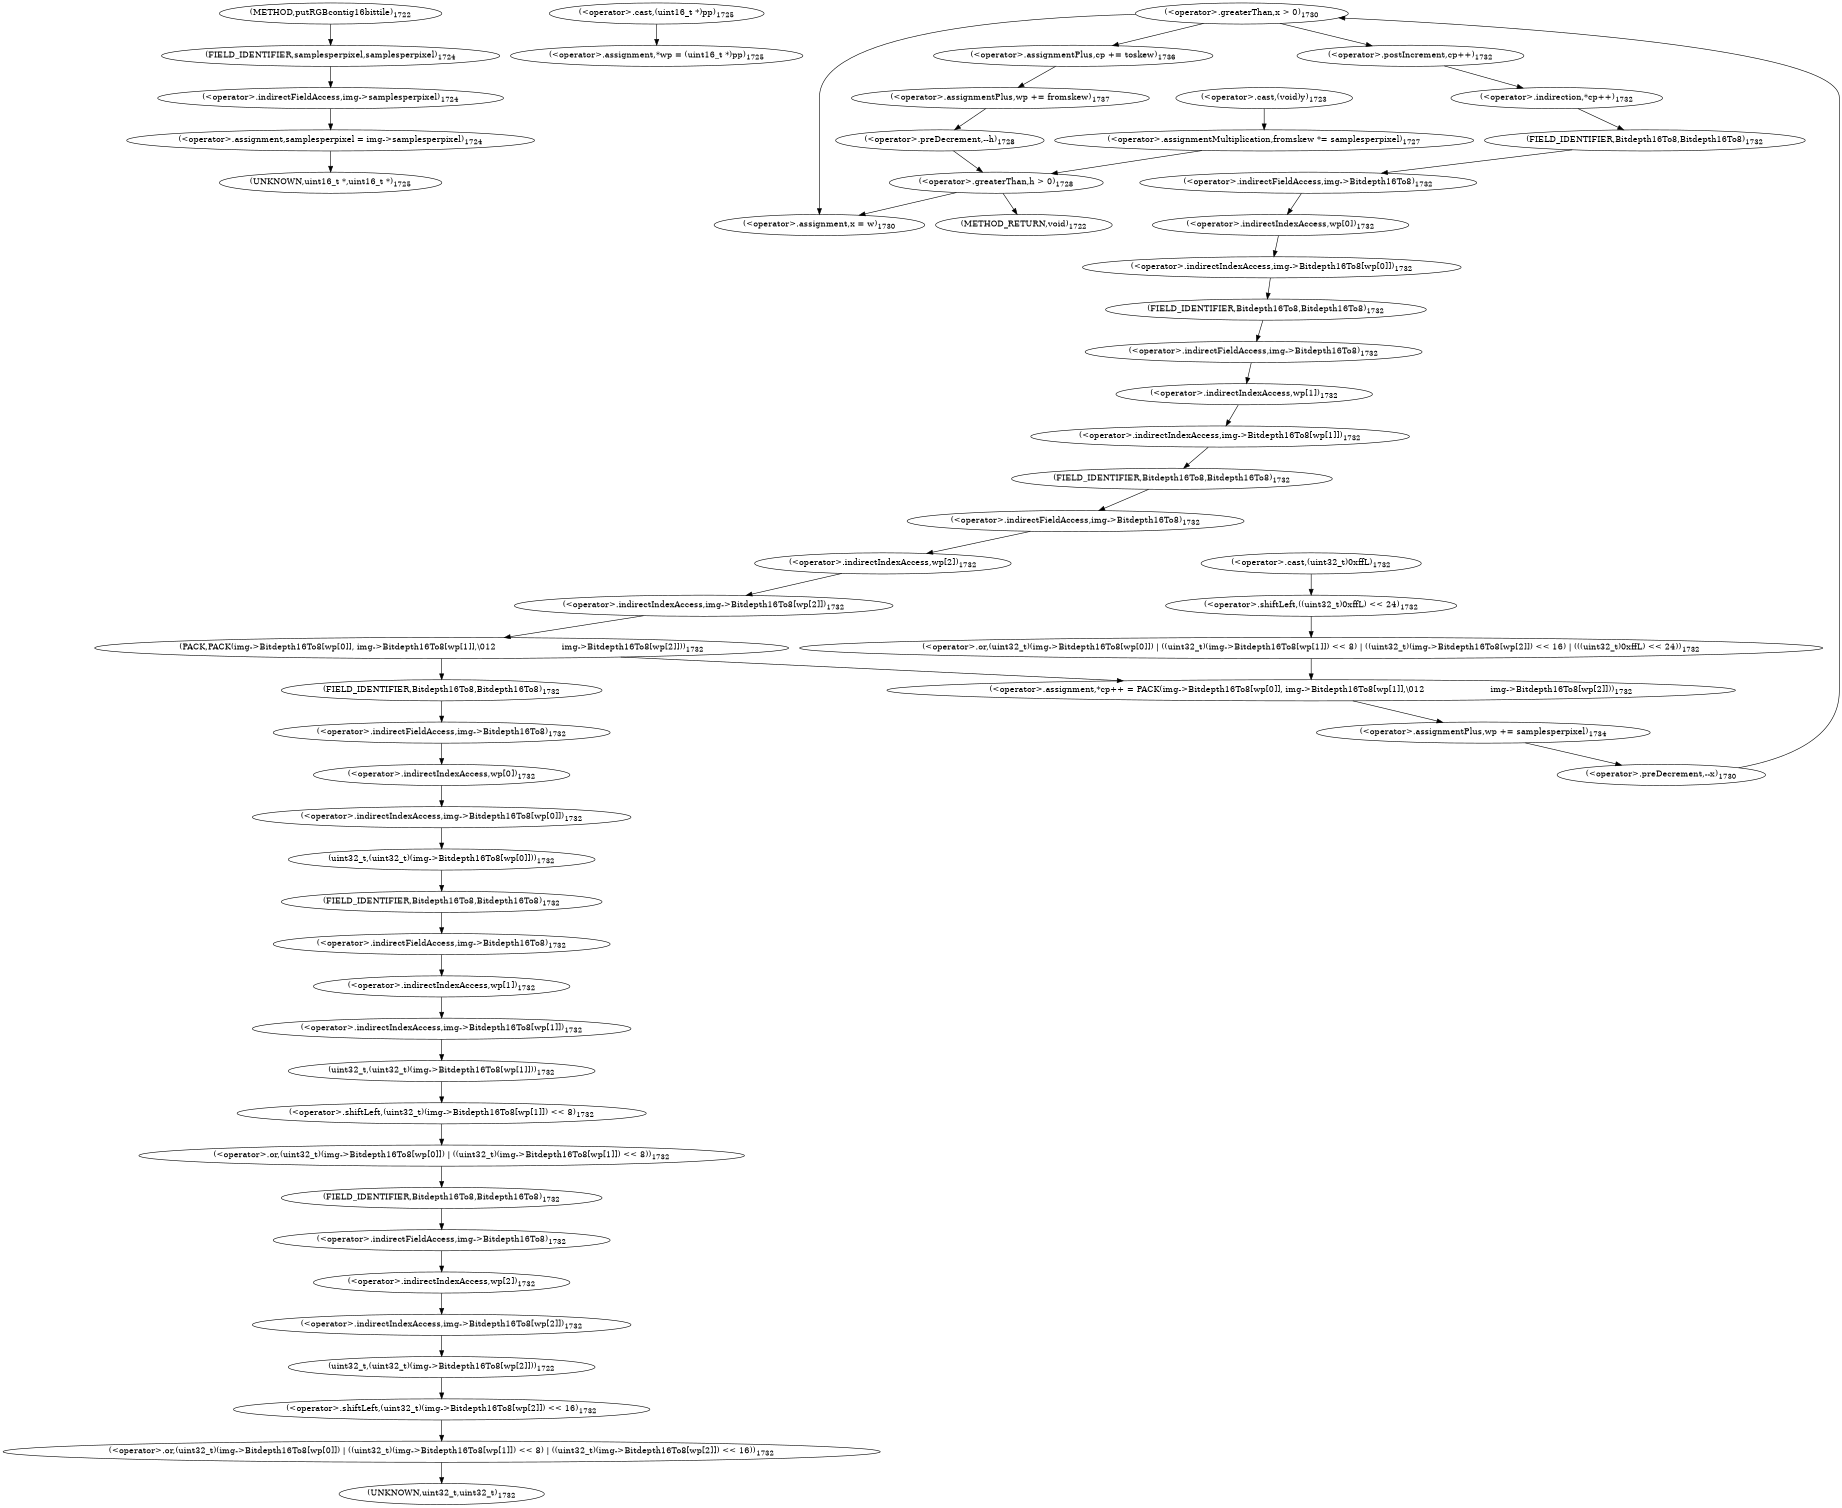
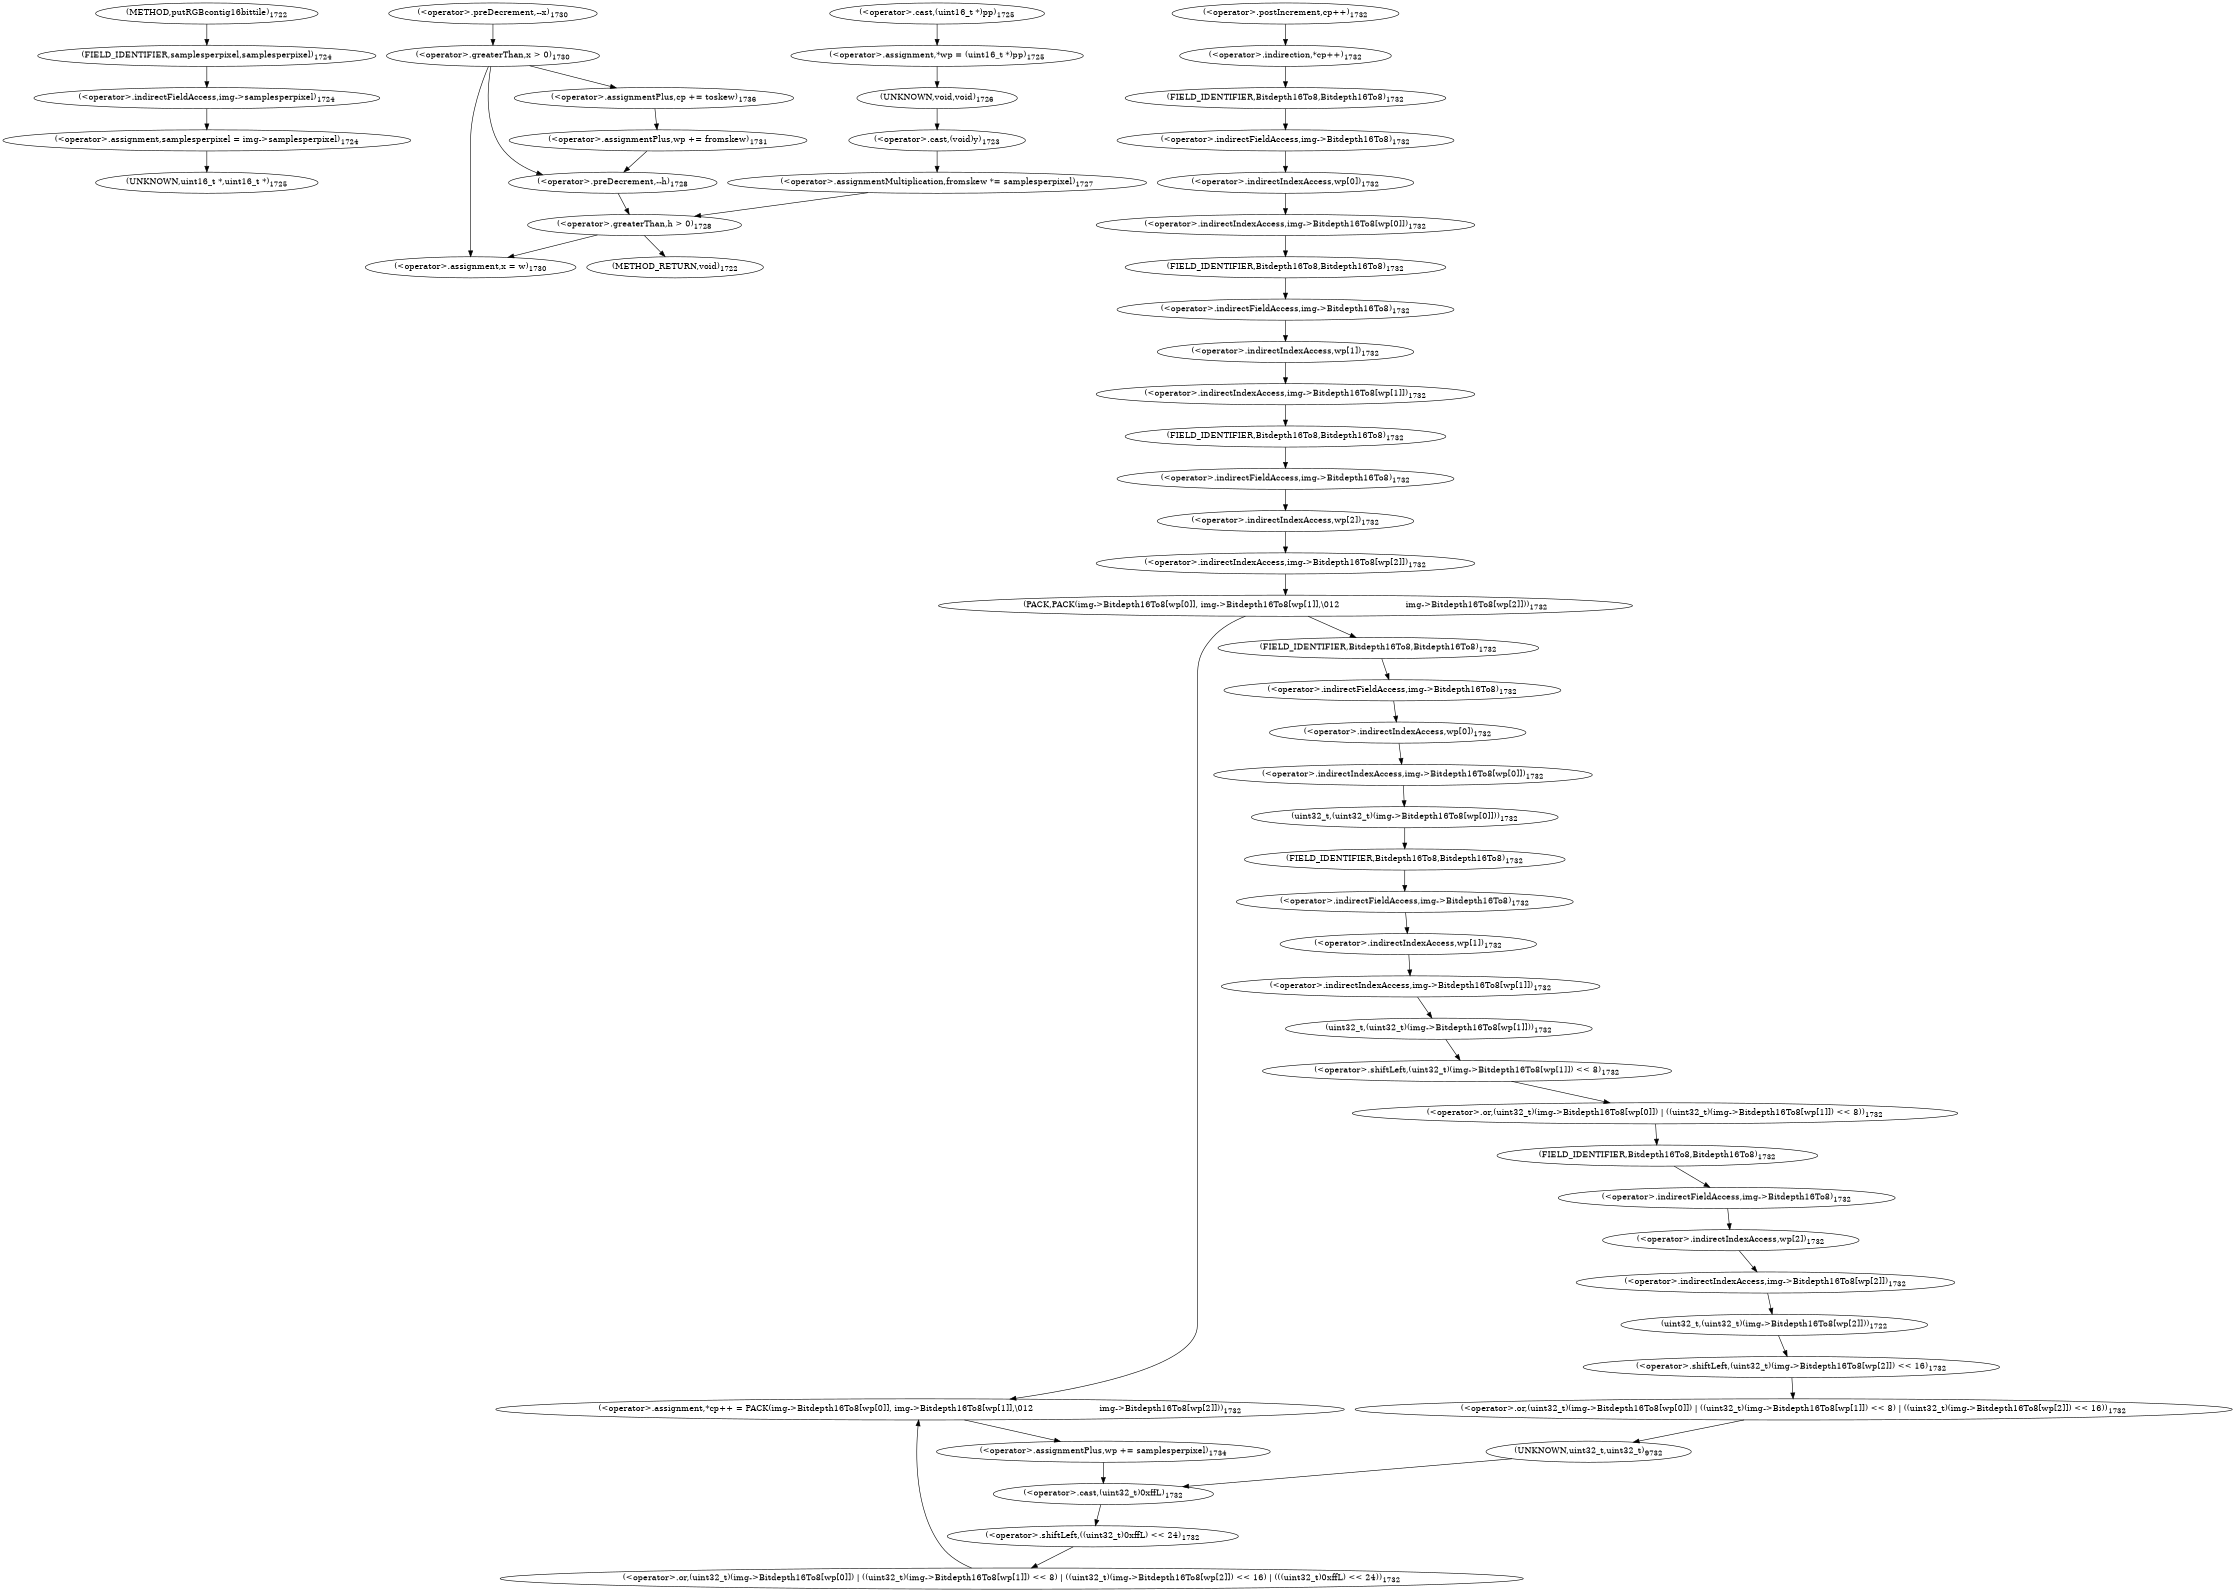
(1323, 34) -> (493, 130)
(1101, 97) -> (759, 140)
none -> (937, 98)
(1570, 753) -> (1103, 1470)
none -> (1350, 1472)
(507, 1493) -> (1654, 1451)
